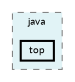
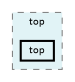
(37, 22) -> (37, 22)
